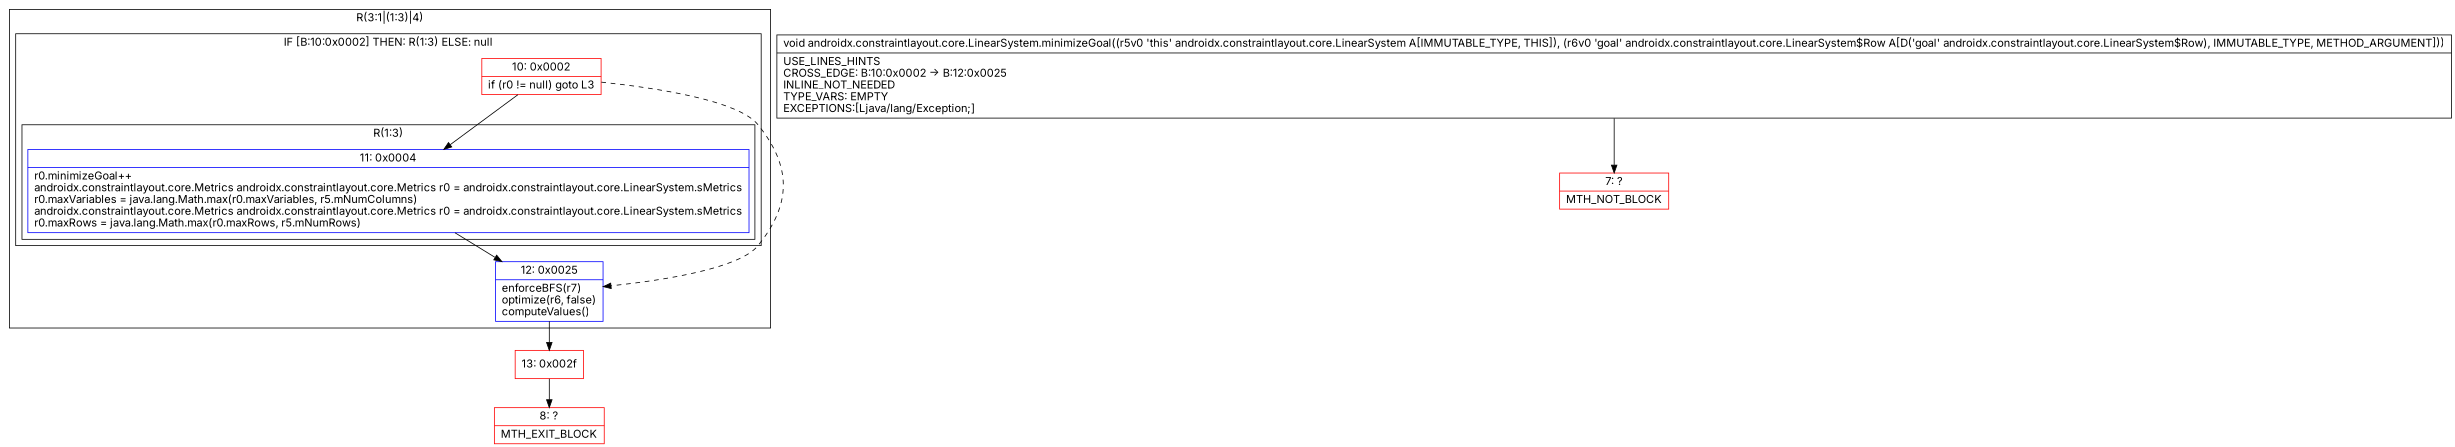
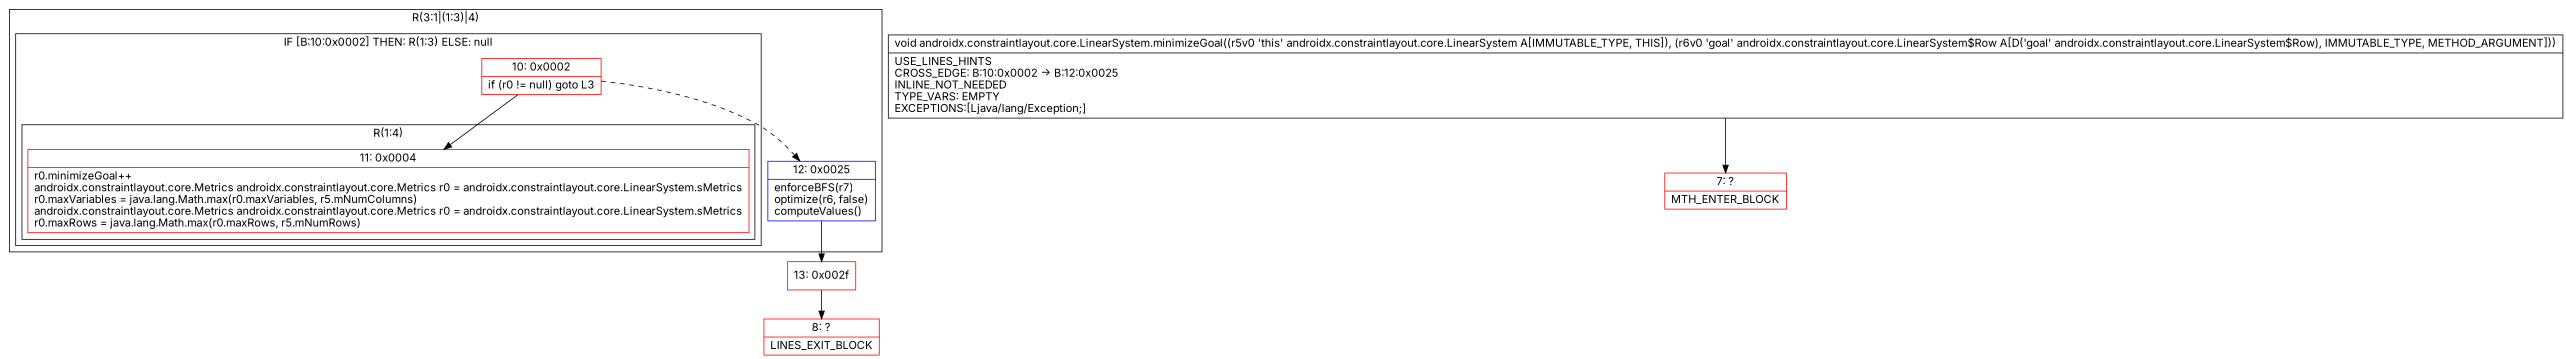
(388, 134) -> (388, 134)
(388, 191) -> (388, 191)
(1614, 200) -> (1726, 200)
(484, 251) -> none
(549, 434) -> (822, 346)
